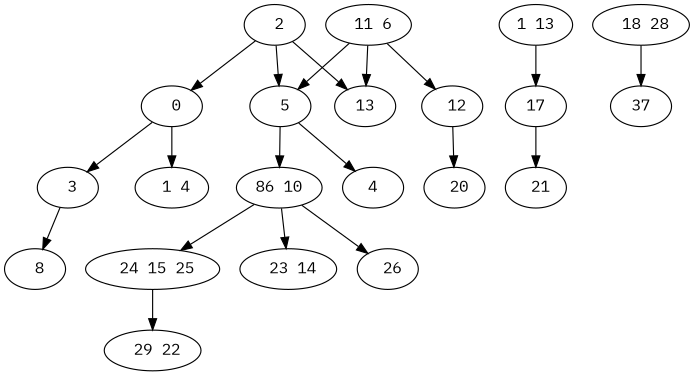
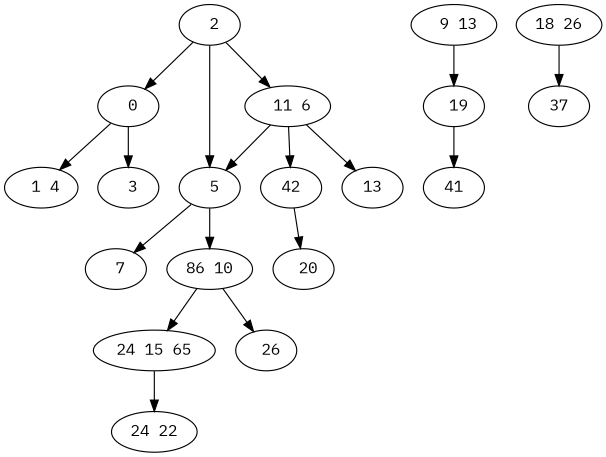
(536, 25) -> (454, 25)
(641, 25) -> (559, 25)
(316, 62) -> (244, 61)
(452, 106) -> (291, 188)
(536, 106) -> (454, 106)
(373, 188) -> (116, 269)
(536, 188) -> (454, 188)
(35, 269) -> none
(153, 269) -> (154, 350)
(288, 269) -> none
(153, 350) -> (154, 432)
